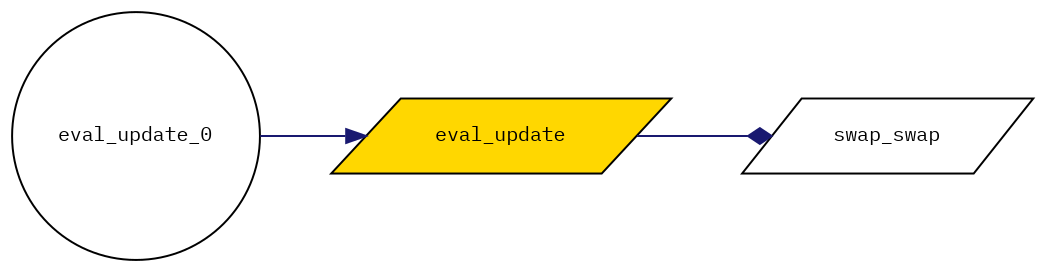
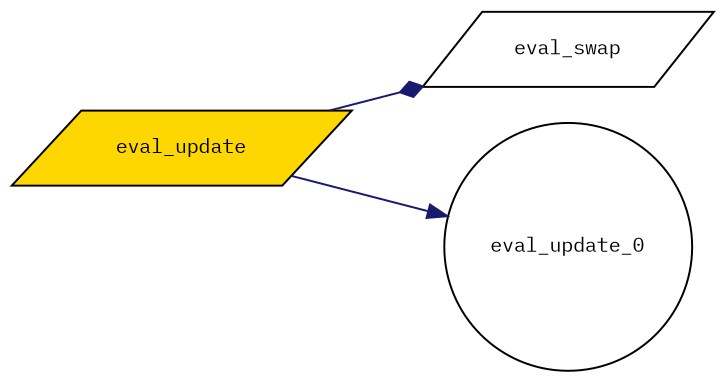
(303, 136) -> (360, 194)
(888, 136) -> (568, 49)
